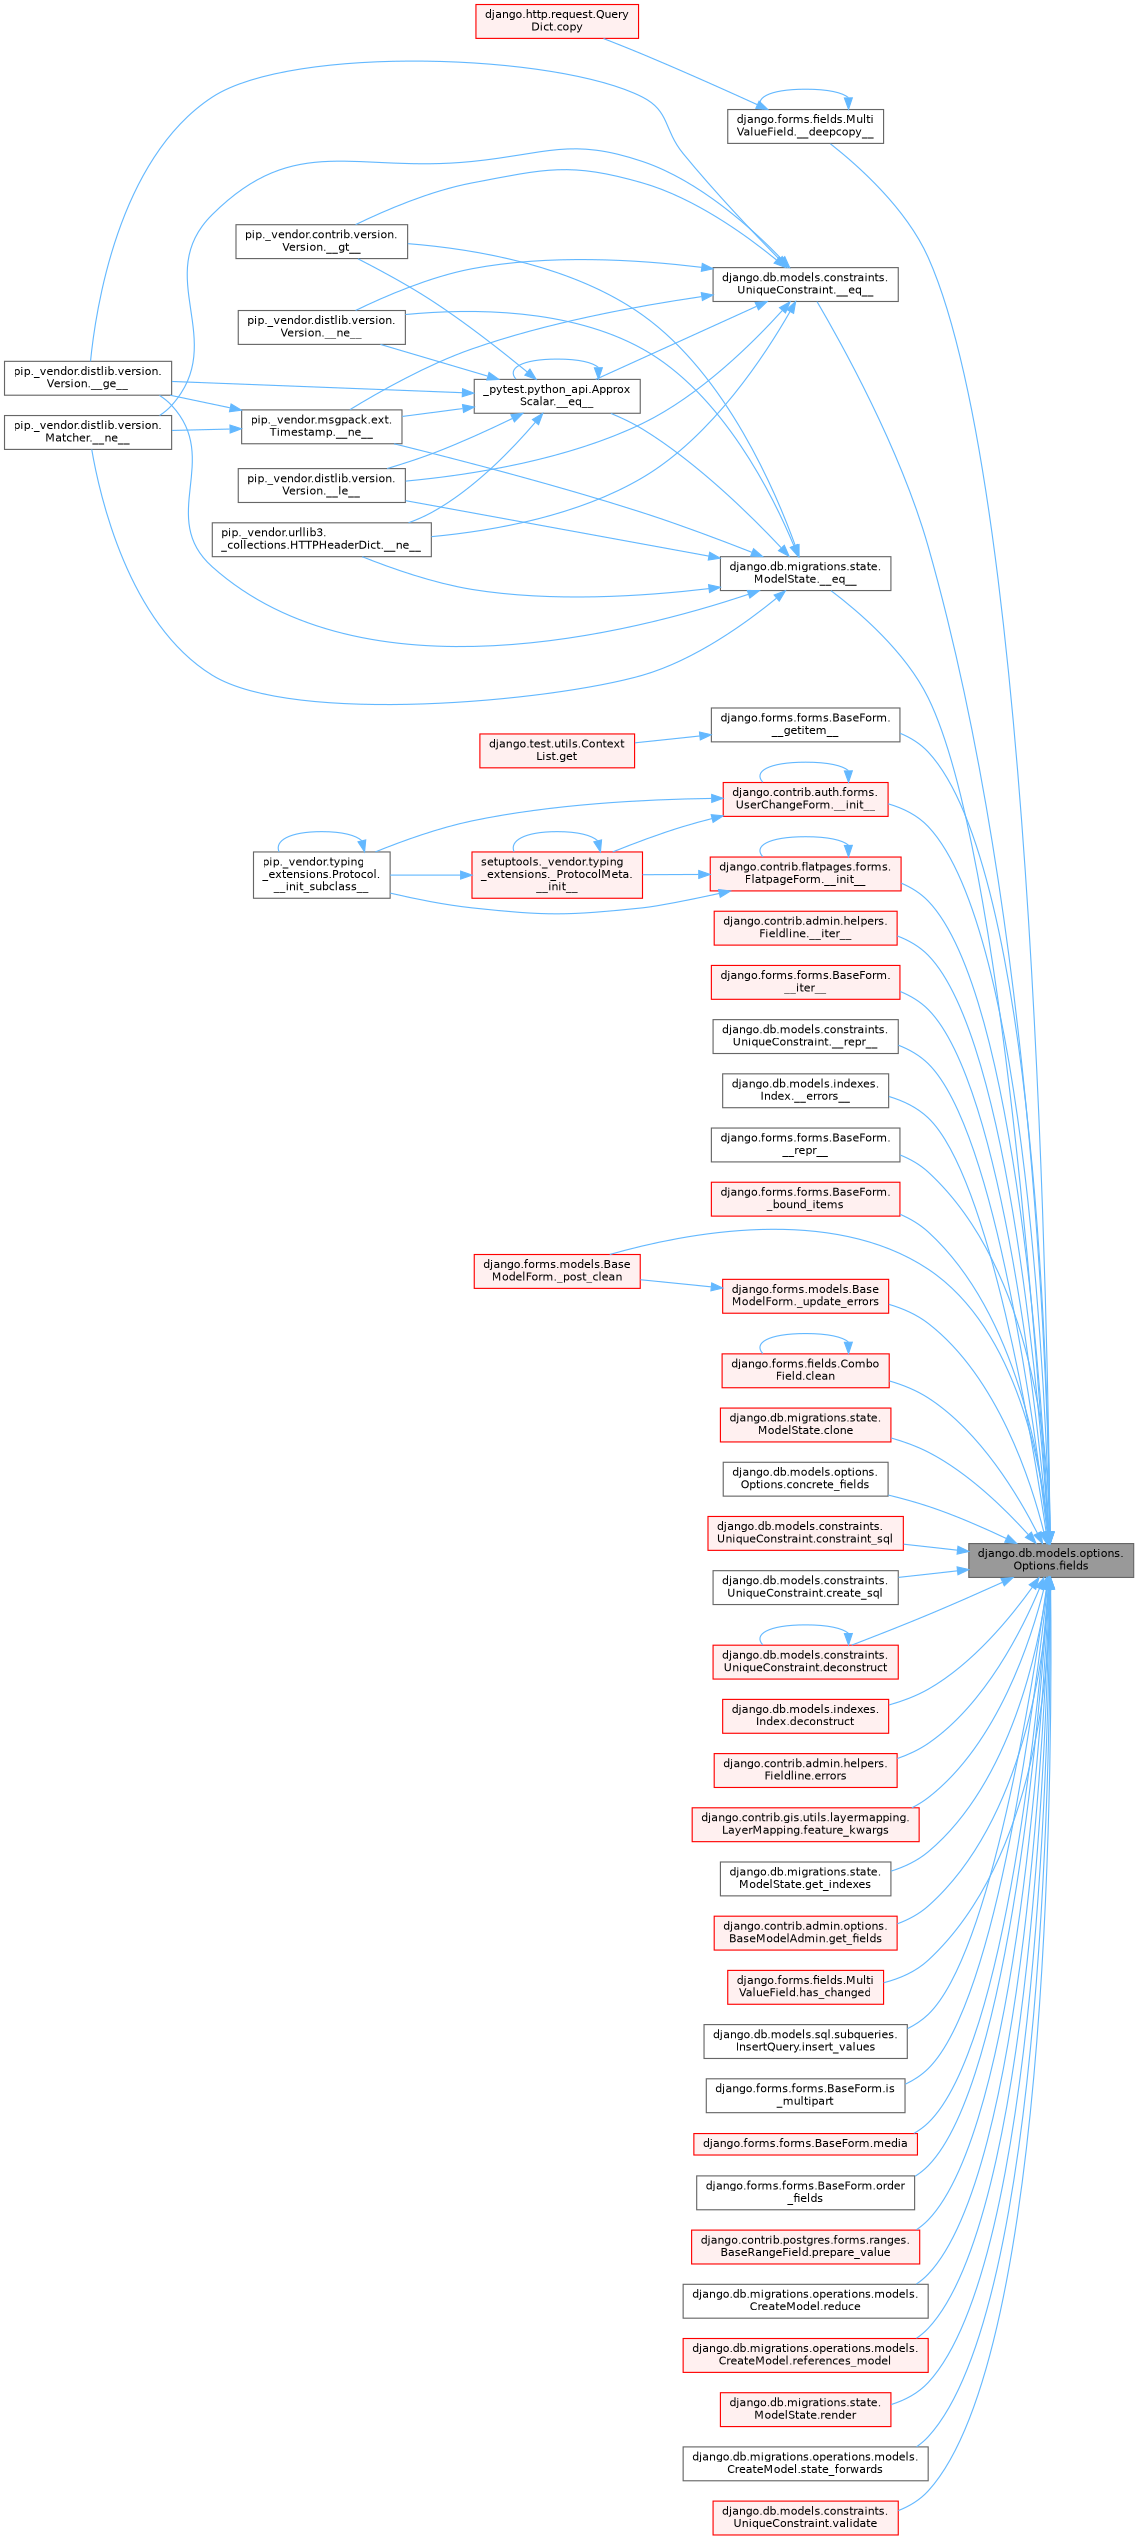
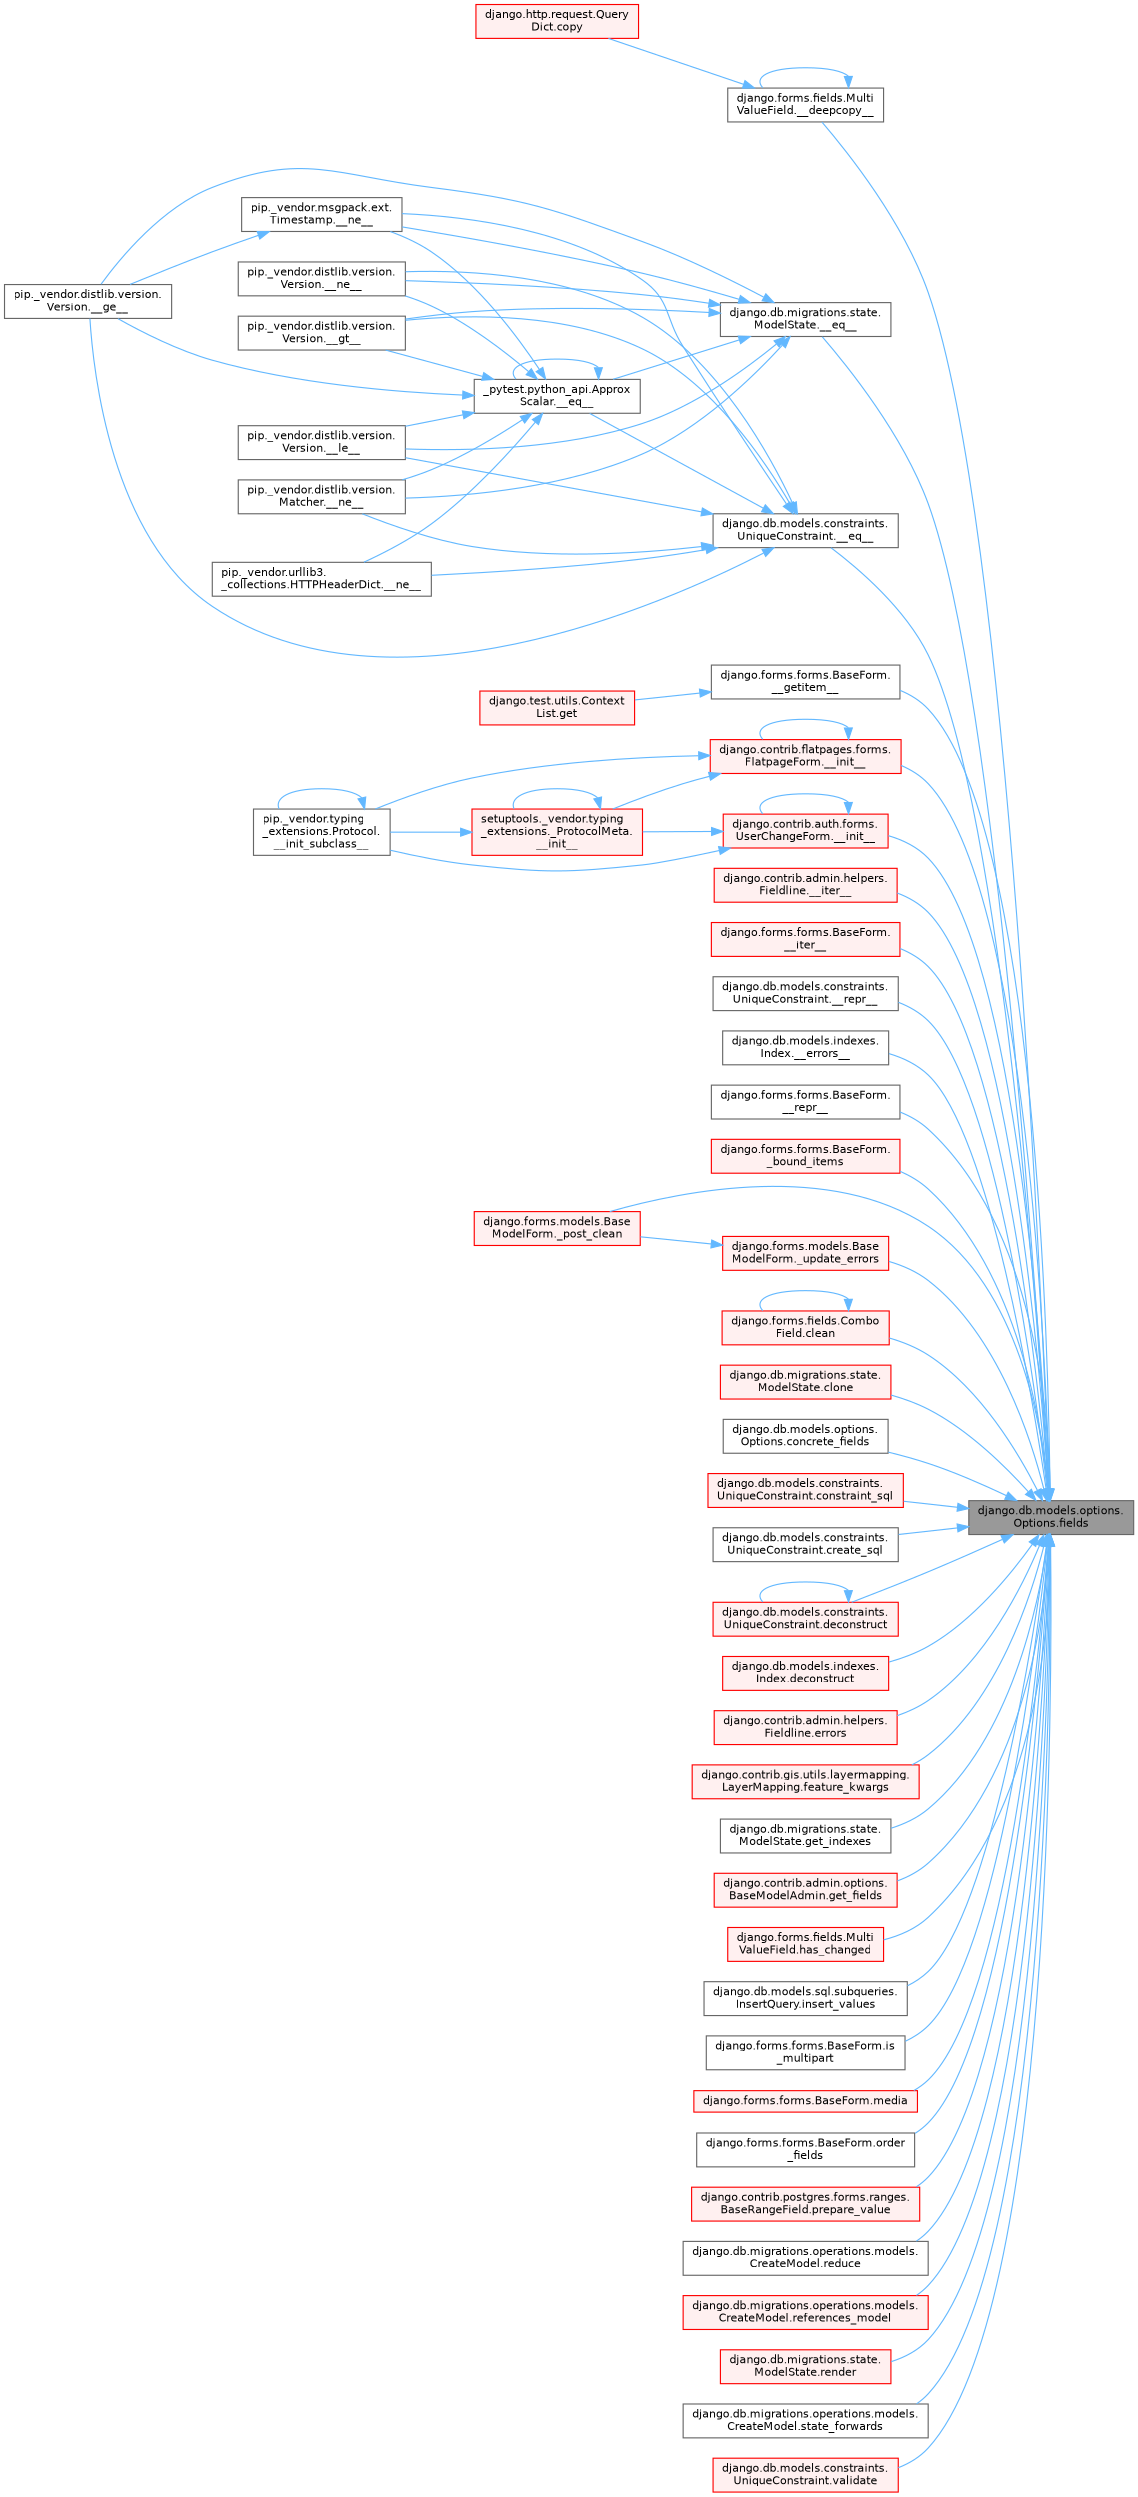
(322, 242) -> (322, 333)
(201, 430) -> (458, 457)
(533, 596) -> none
